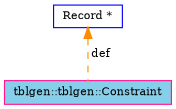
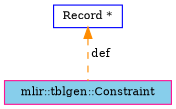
(88, 92) -> (88, 92)
